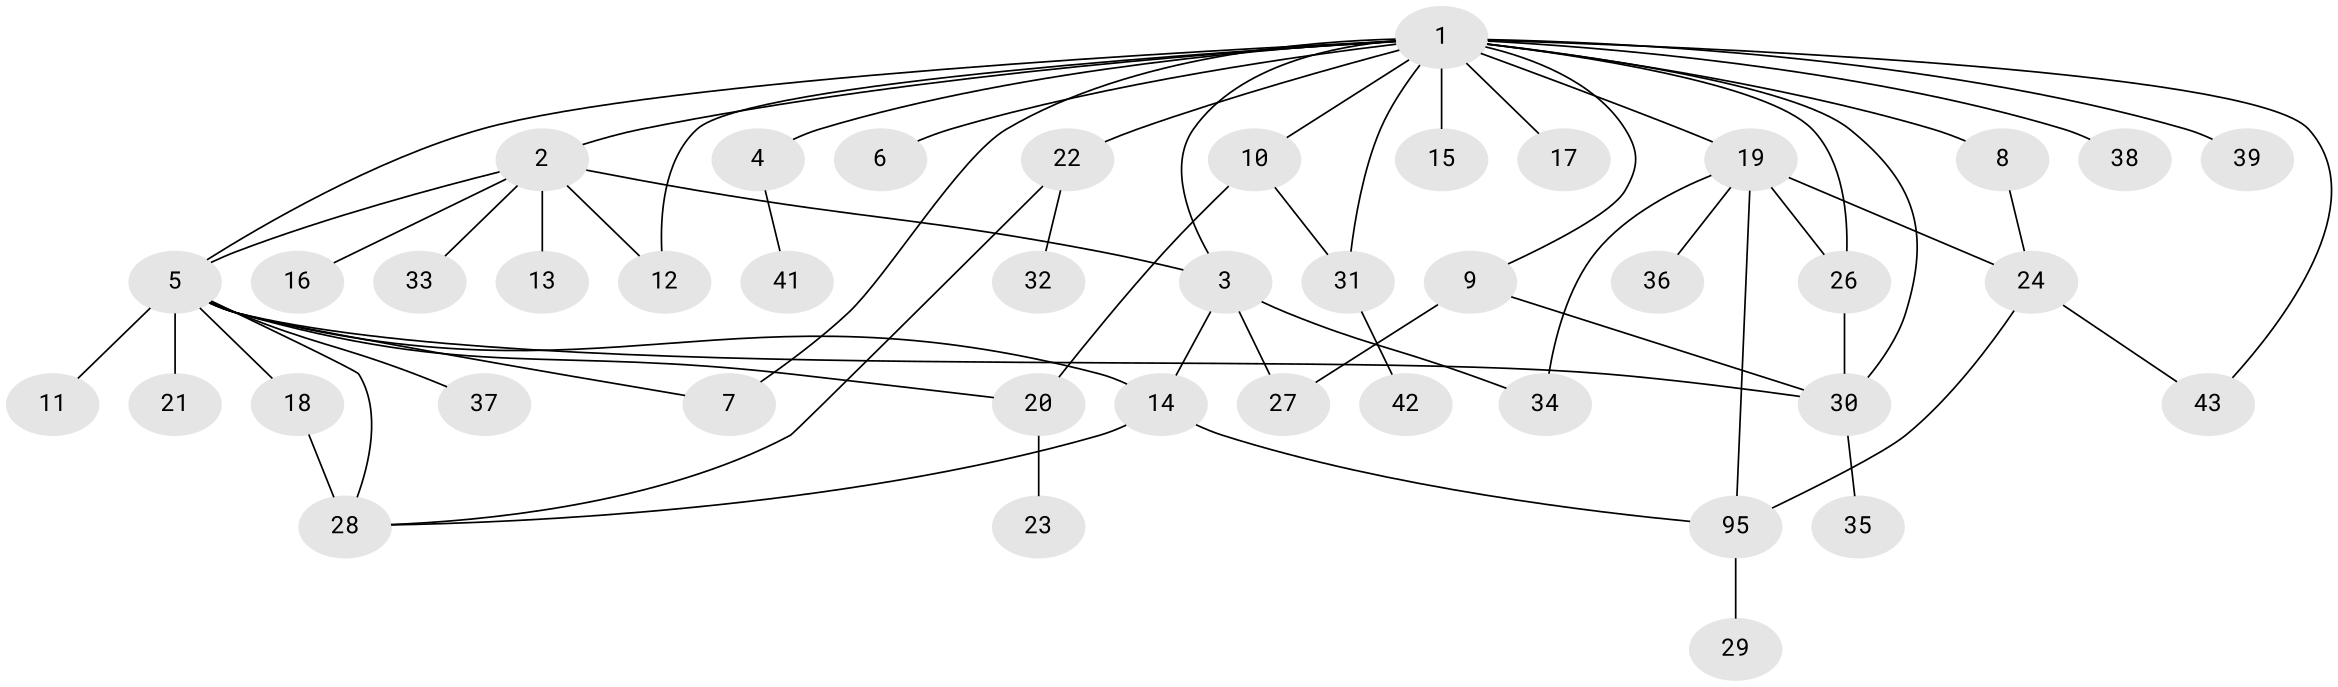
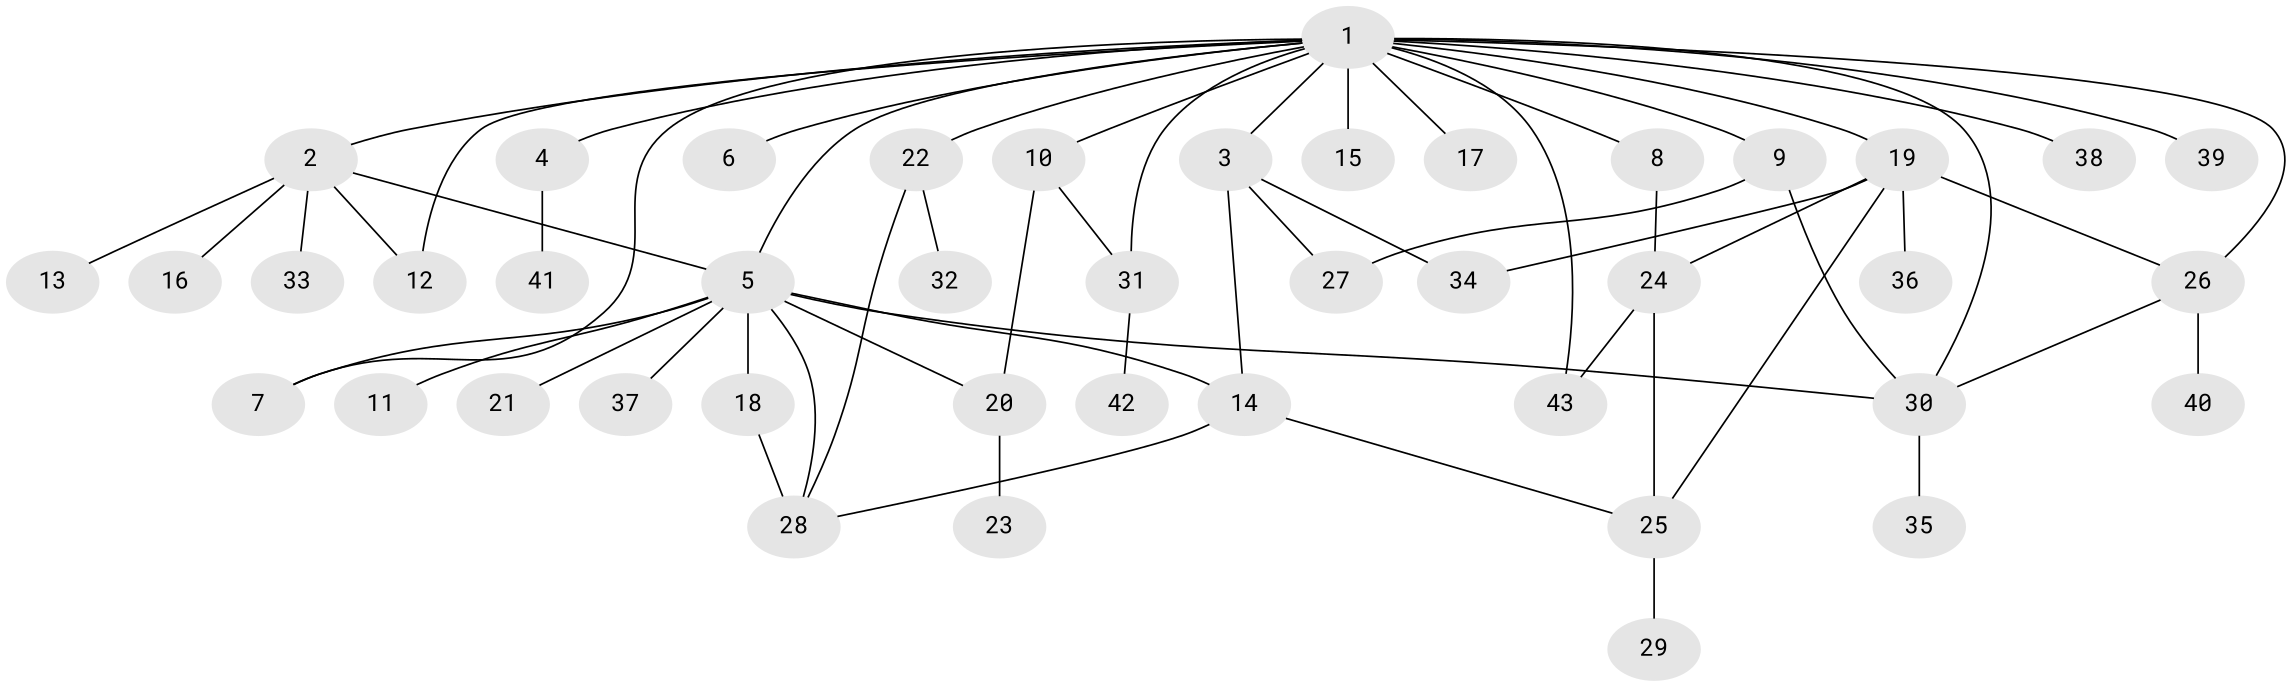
(885, 218) -> none
none -> (2198, 405)
(1736, 527) -> (1654, 527)
